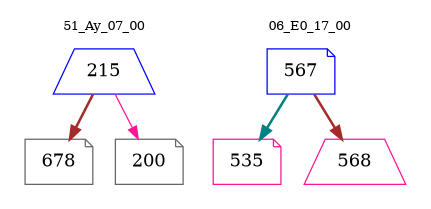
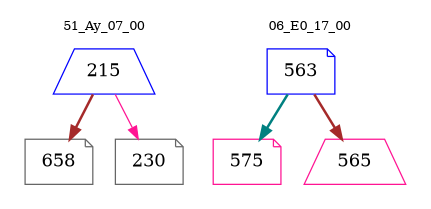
(301, 71) -> (301, 71)
(59, 162) -> (59, 162)
(149, 162) -> (149, 162)
(247, 162) -> (247, 162)
(355, 162) -> (355, 162)
